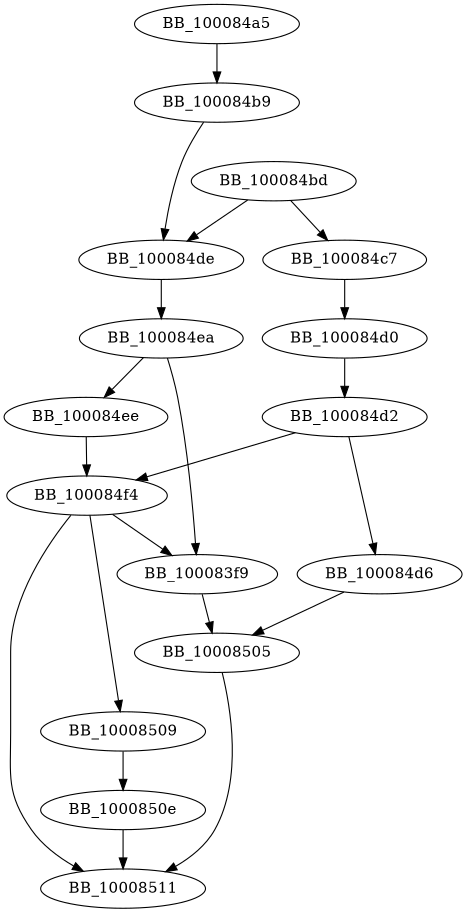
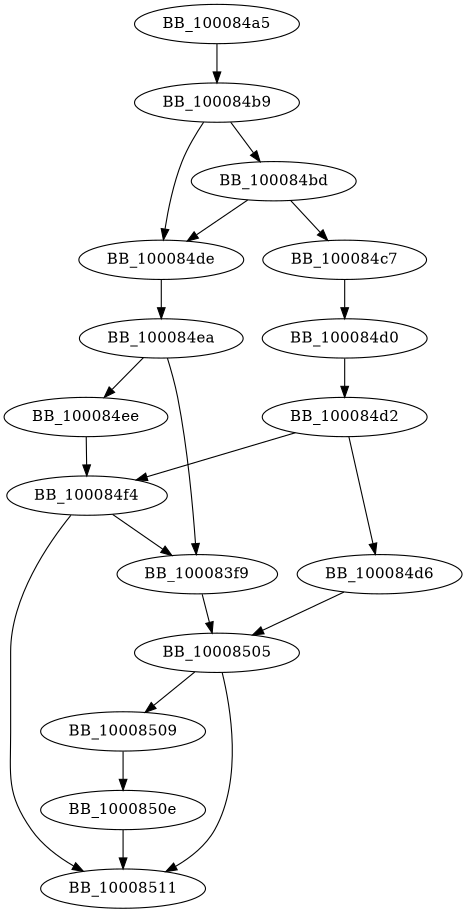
none -> (242, 138)
(104, 608) -> (174, 689)
